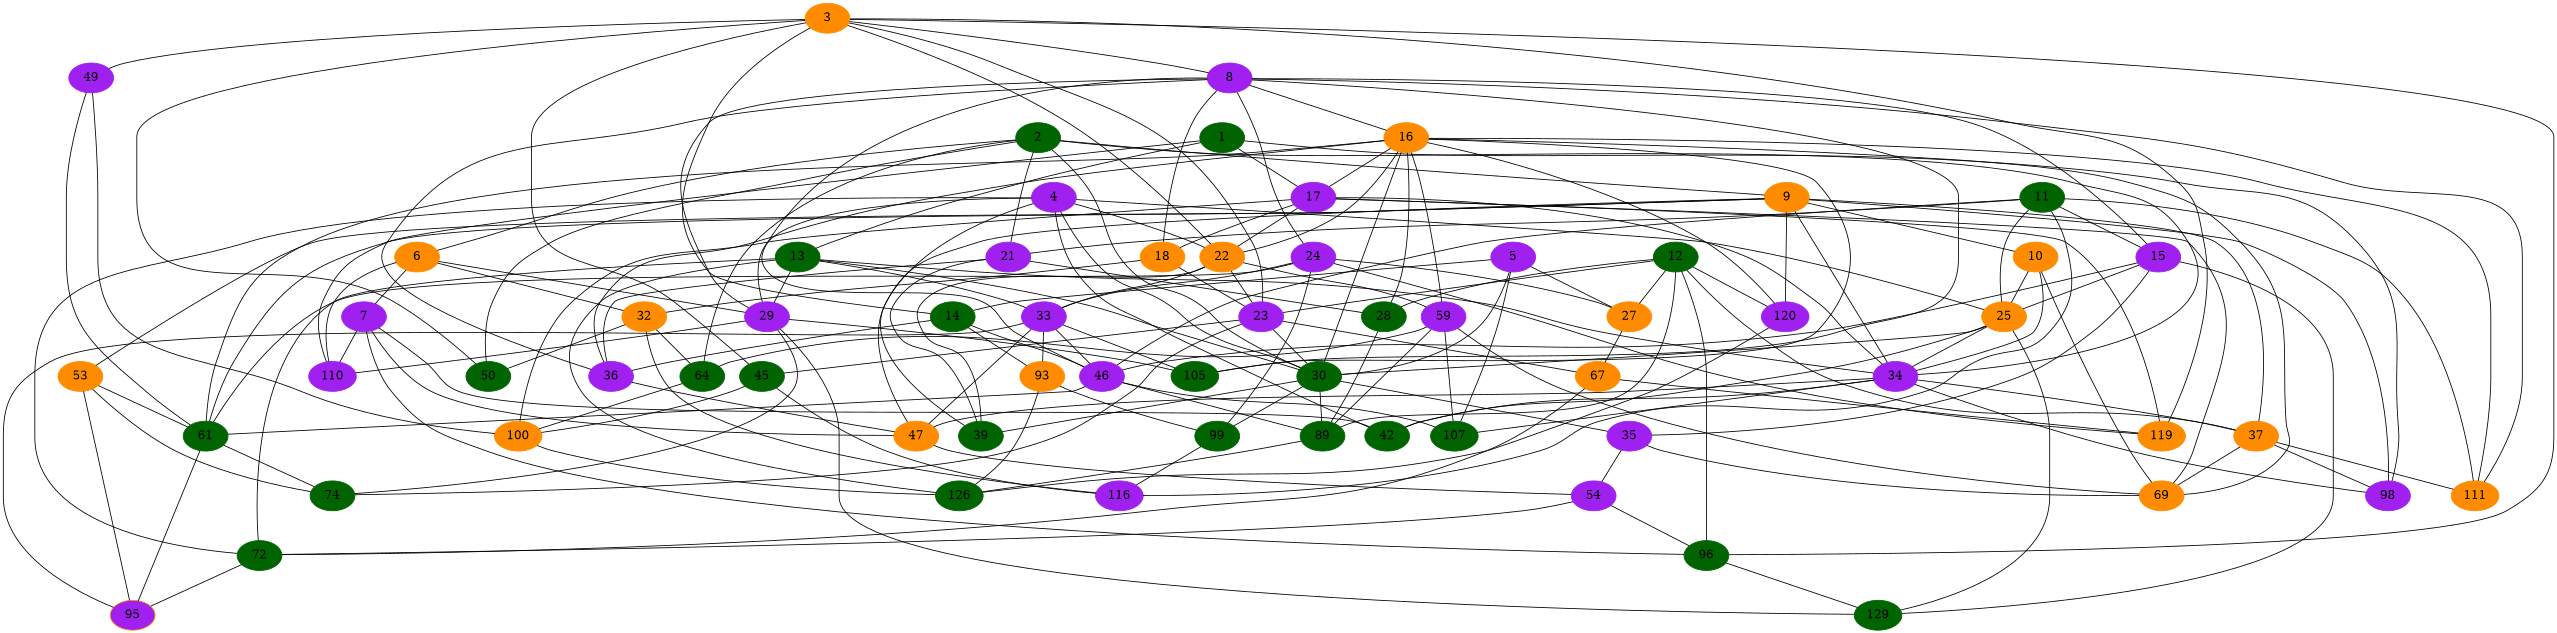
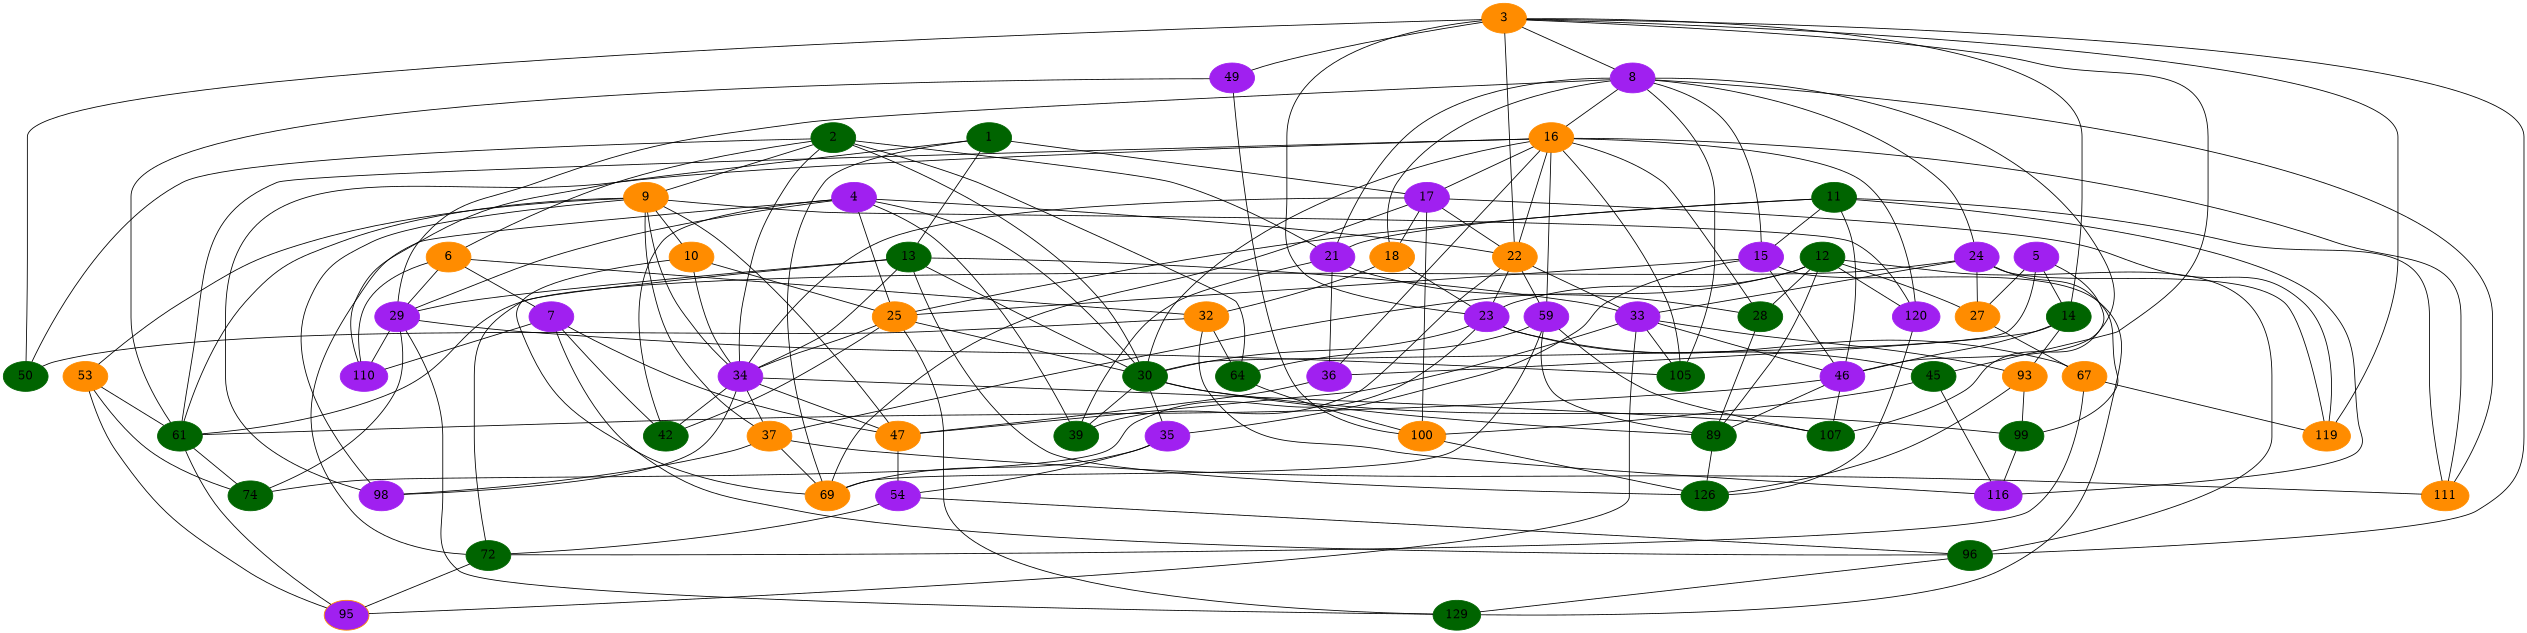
(651, 129) -> (1443, 111)
